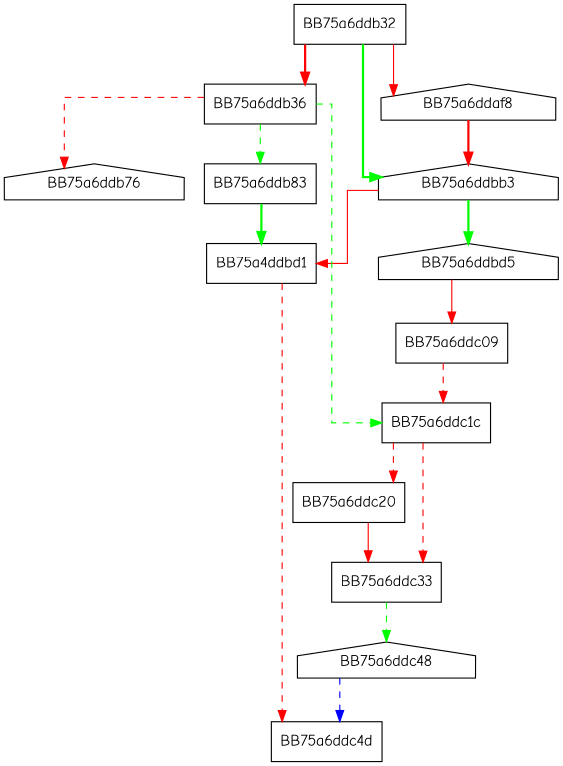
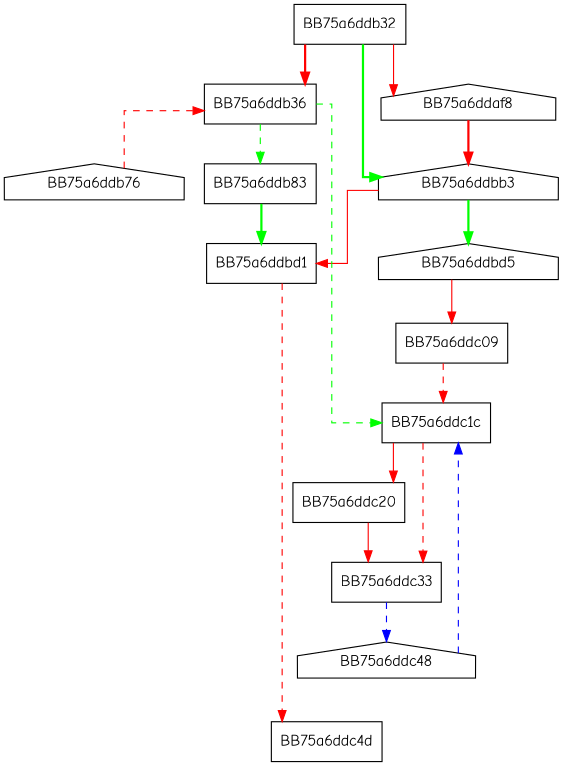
(104, 97) -> (130, 111)
(261, 263) -> (261, 263)
(393, 457) -> (393, 457)
(386, 616) -> (386, 616)
(340, 694) -> (458, 554)
